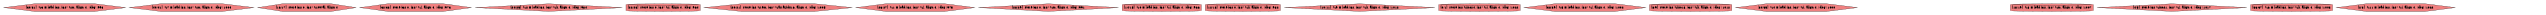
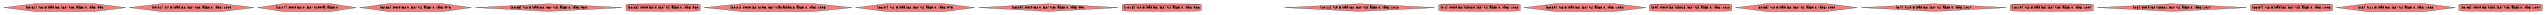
(1243, 8) -> none
none -> (1934, 8)
none -> (2501, 8)
